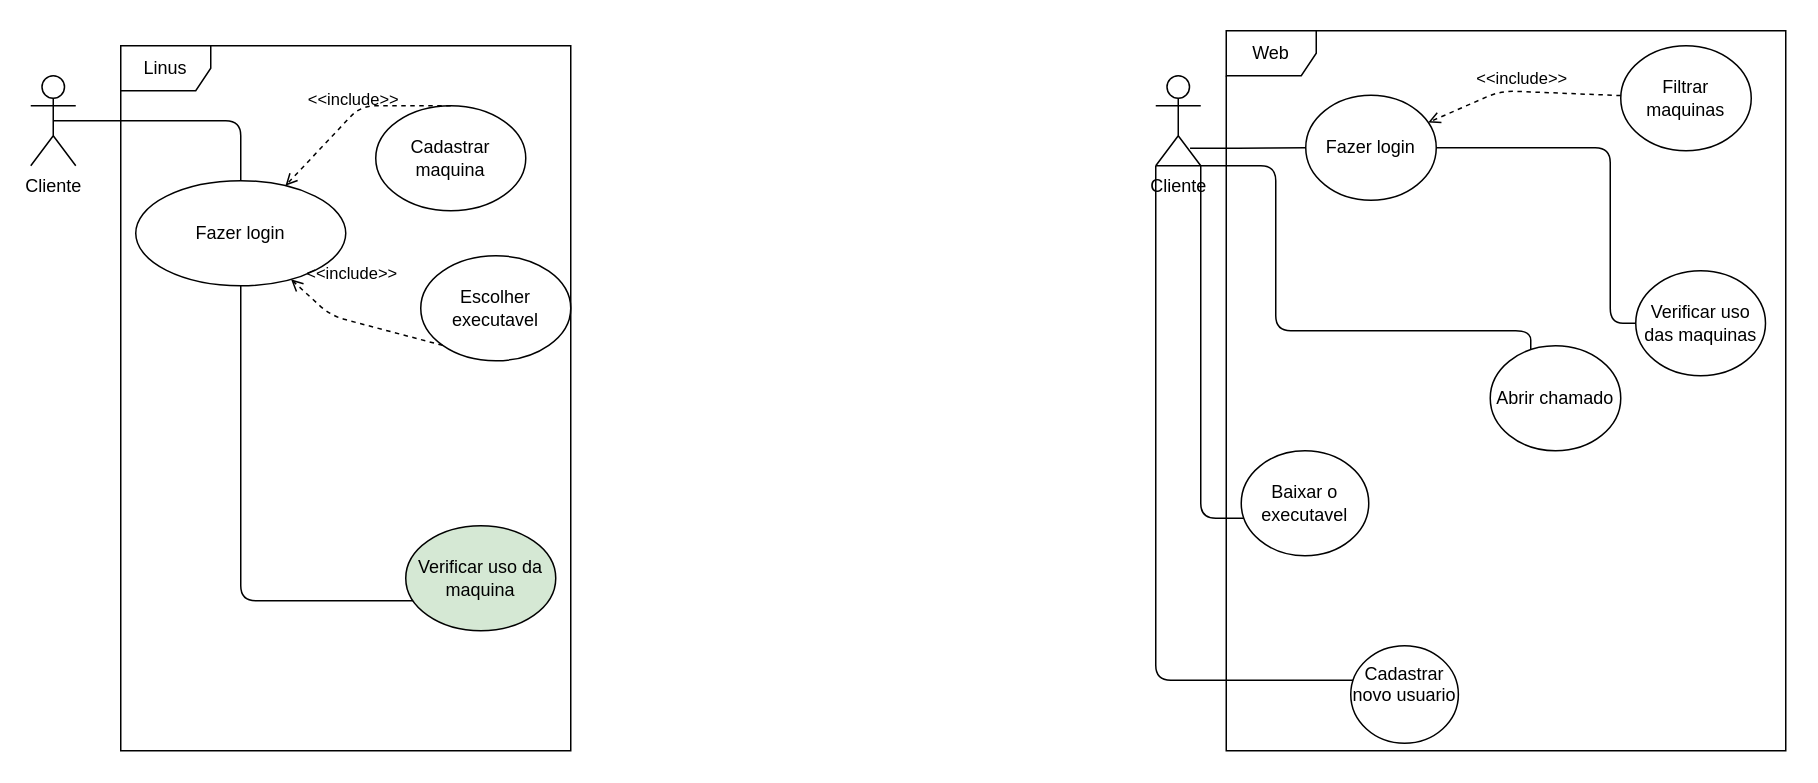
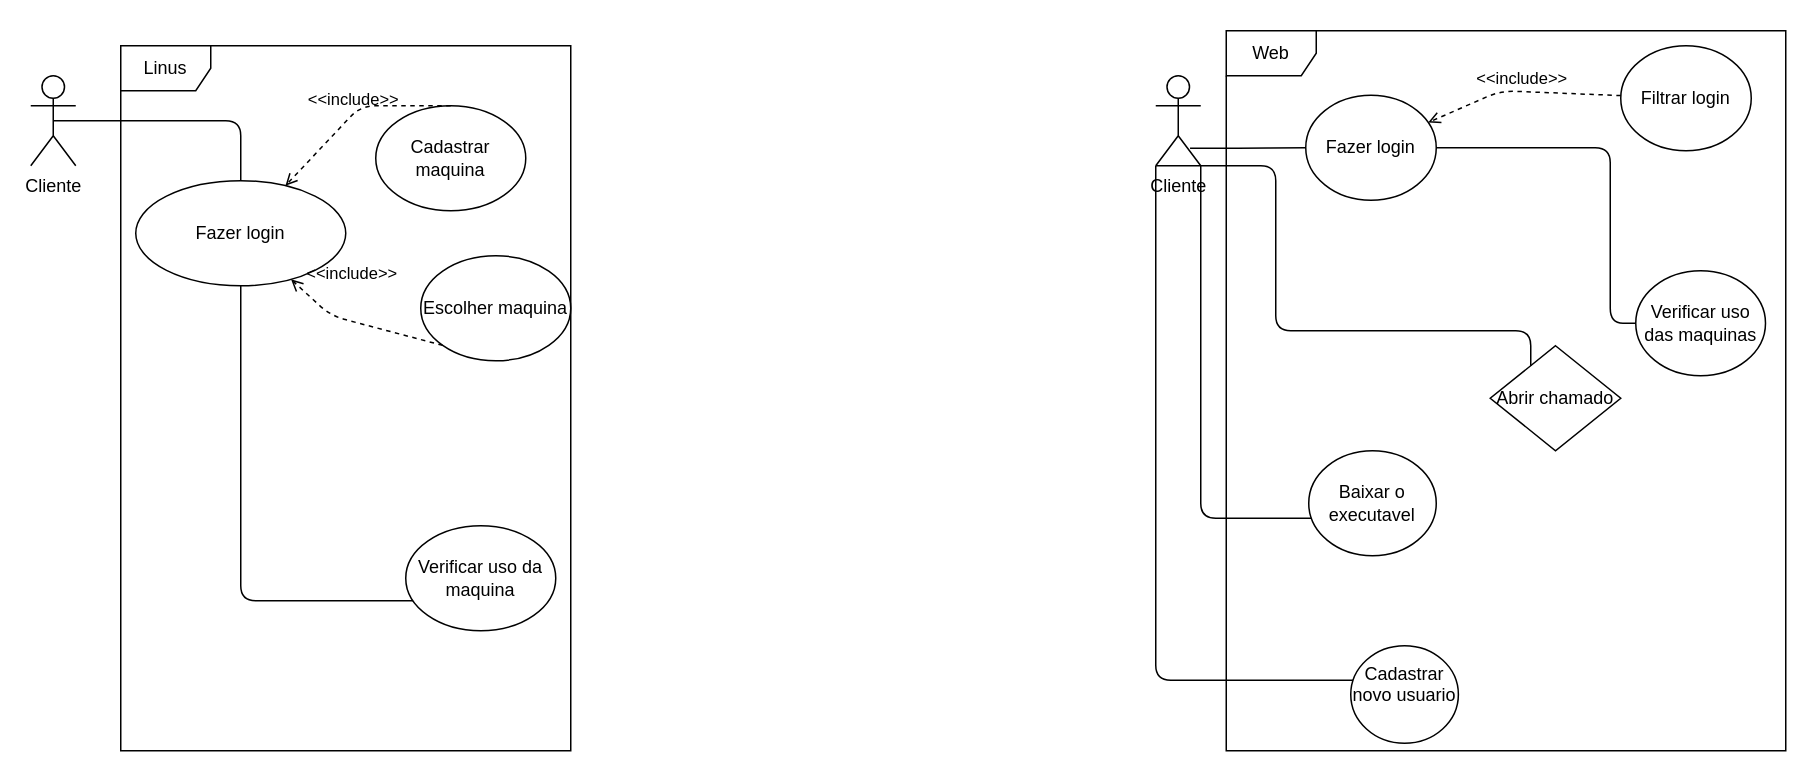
(1686, 98) -> (1686, 98)
(496, 308) -> (496, 308)
(1556, 398) -> (1556, 398)
(1305, 503) -> (1373, 503)
(481, 578) -> (481, 578)
